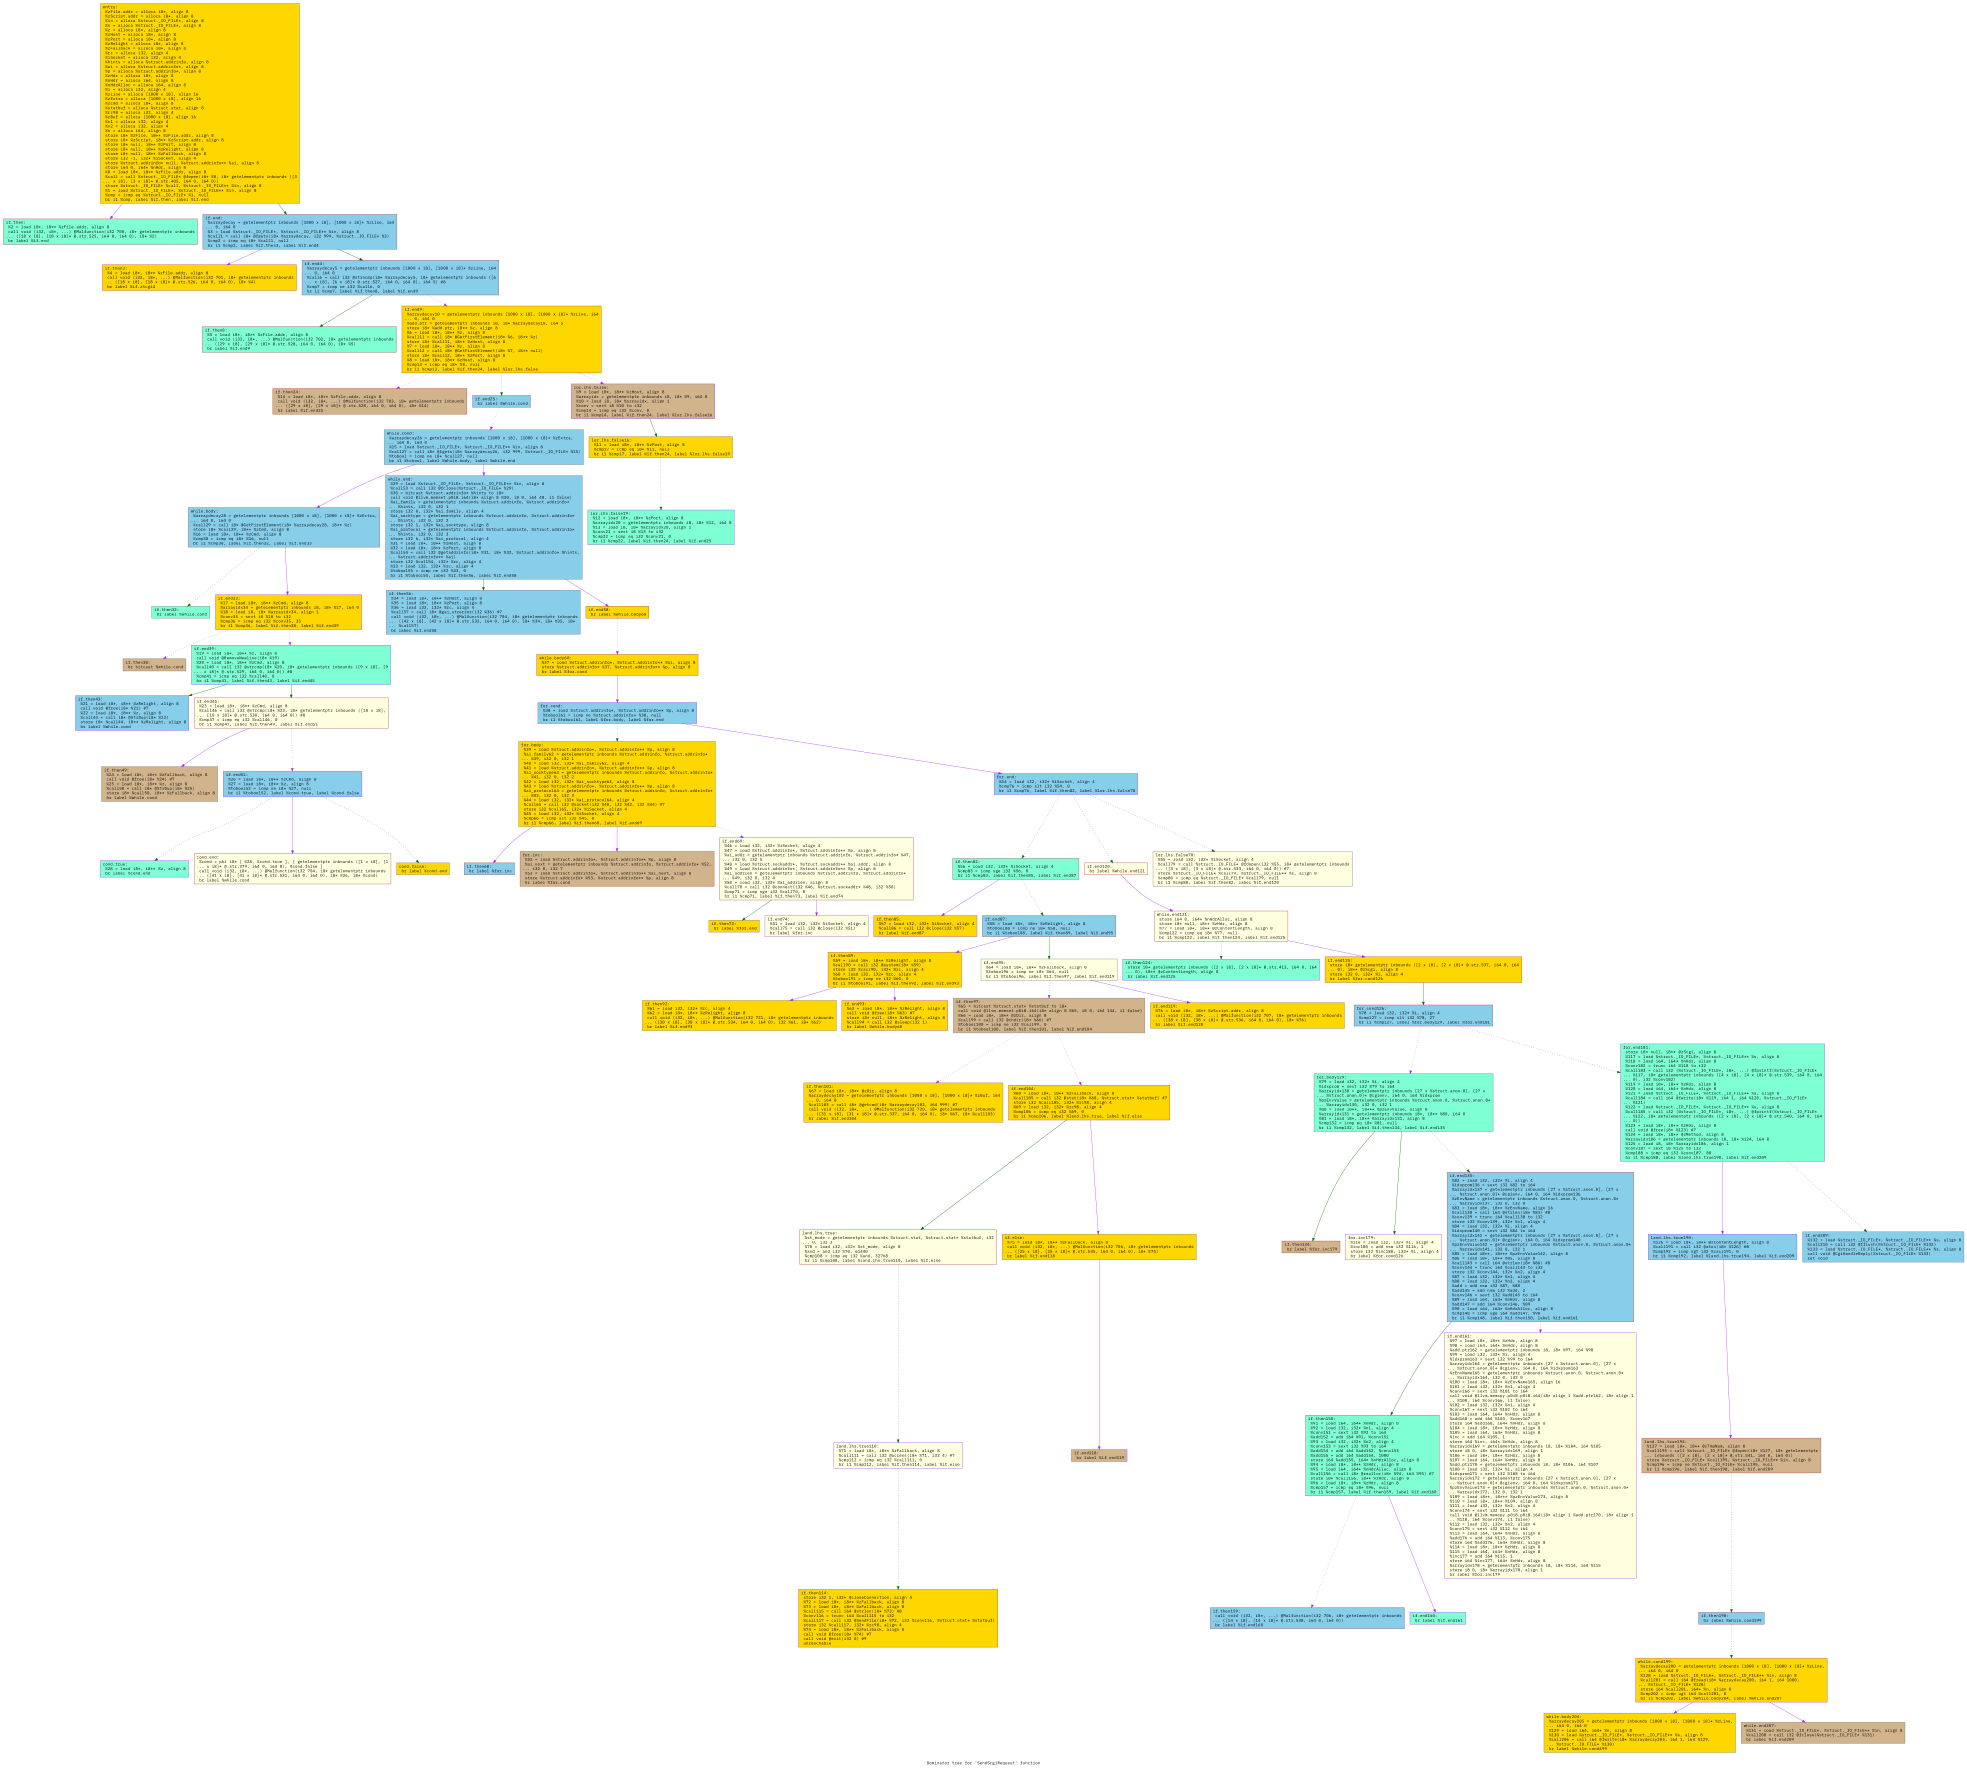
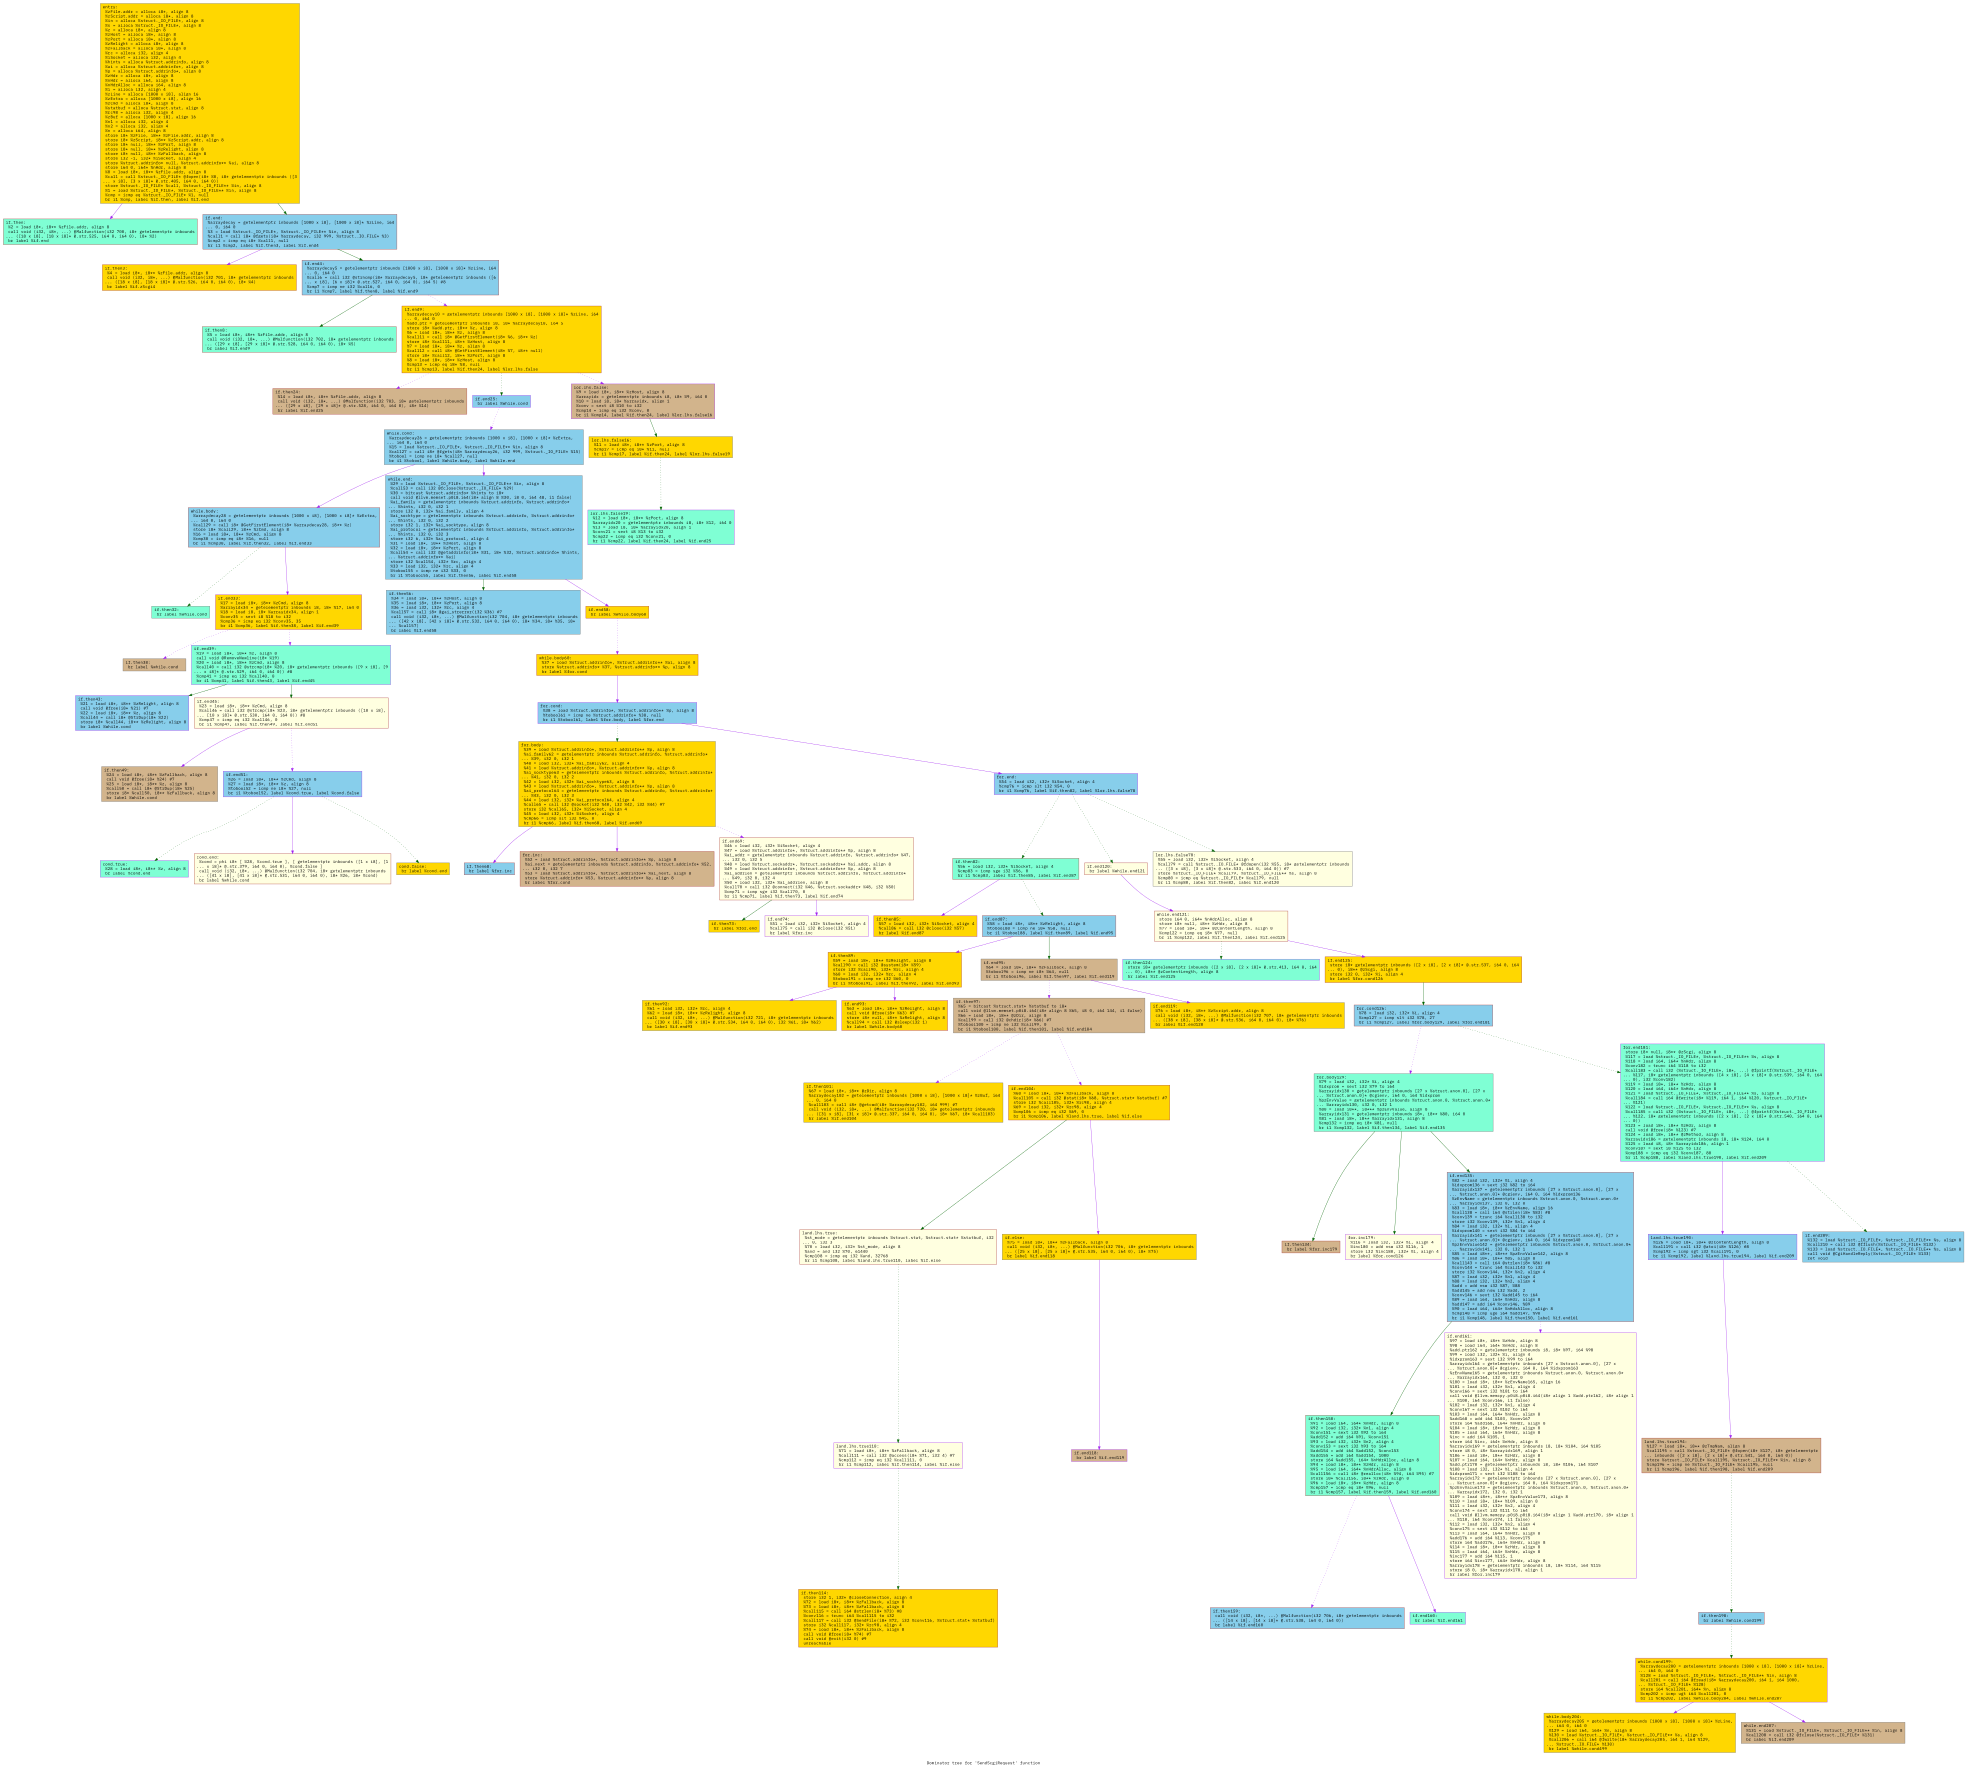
(154, 667) -> (152, 667)
(1049, 970) -> (1049, 970)
(1449, 1151) -> (1449, 1151)
